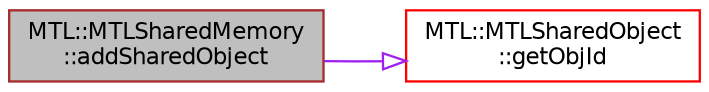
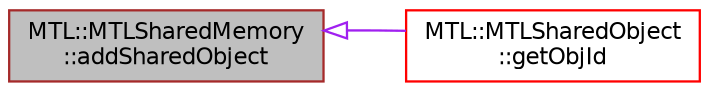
(353, 61) -> (376, 30)
